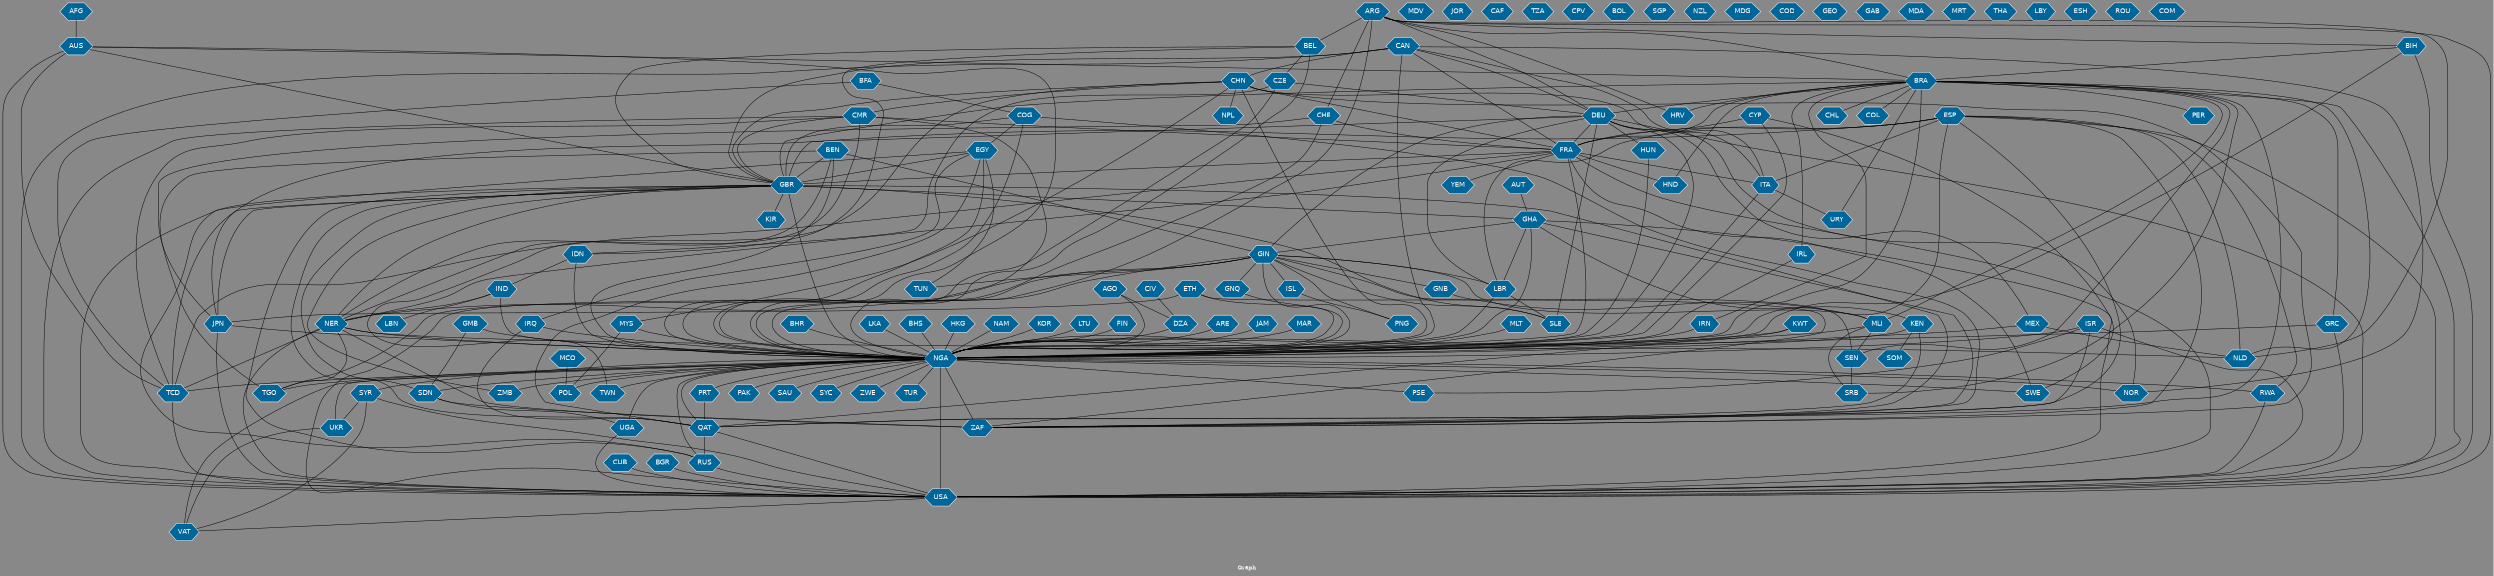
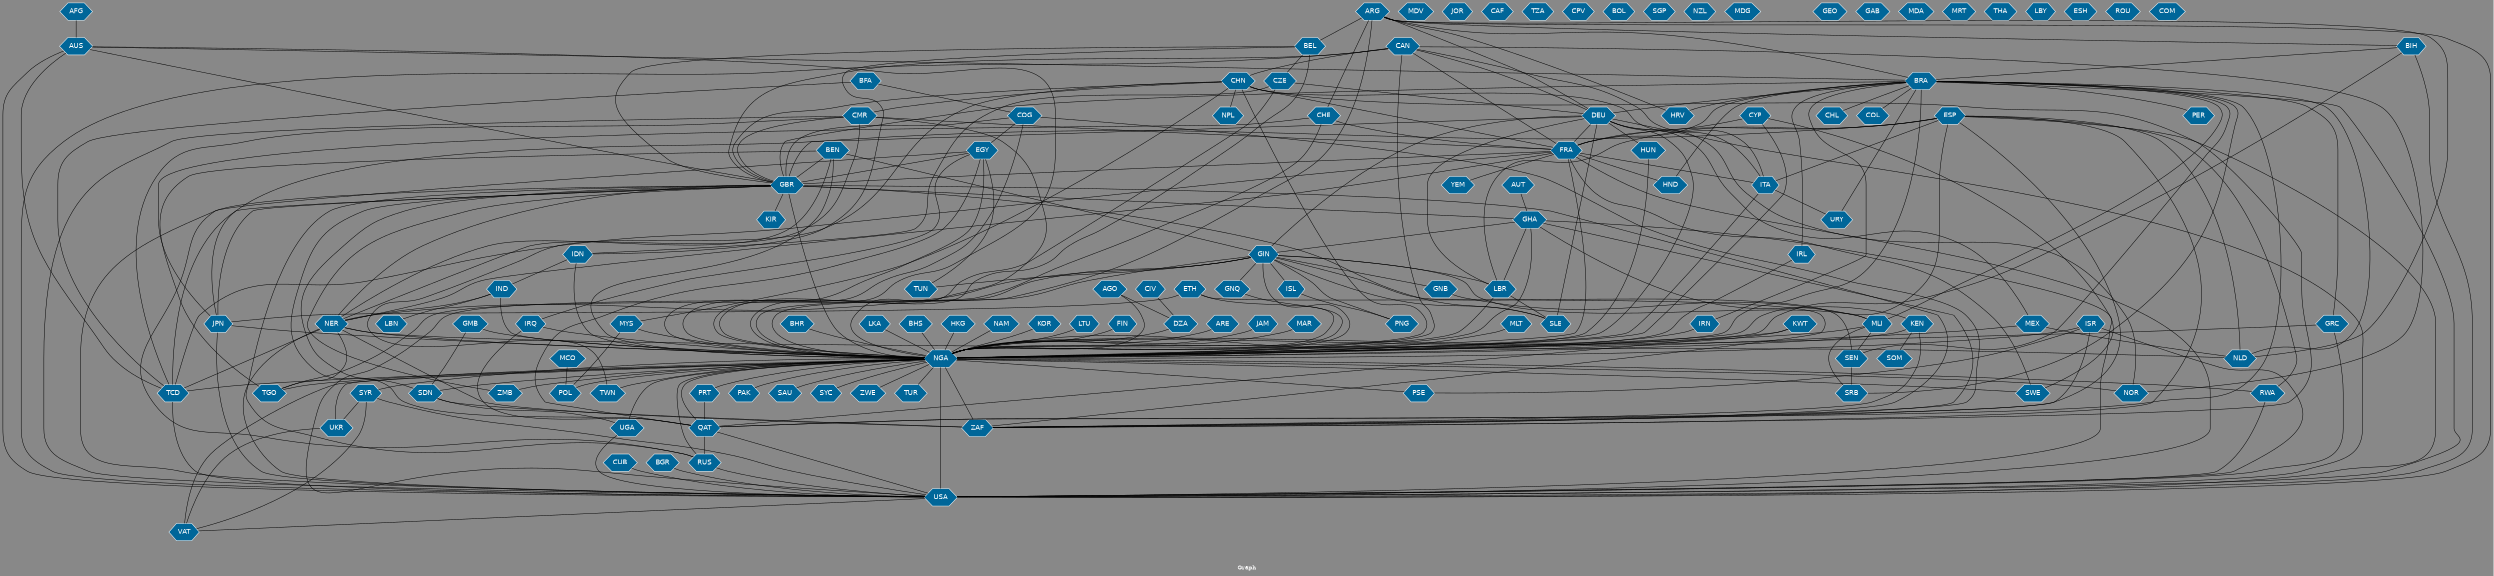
(1787, 12) -> none
